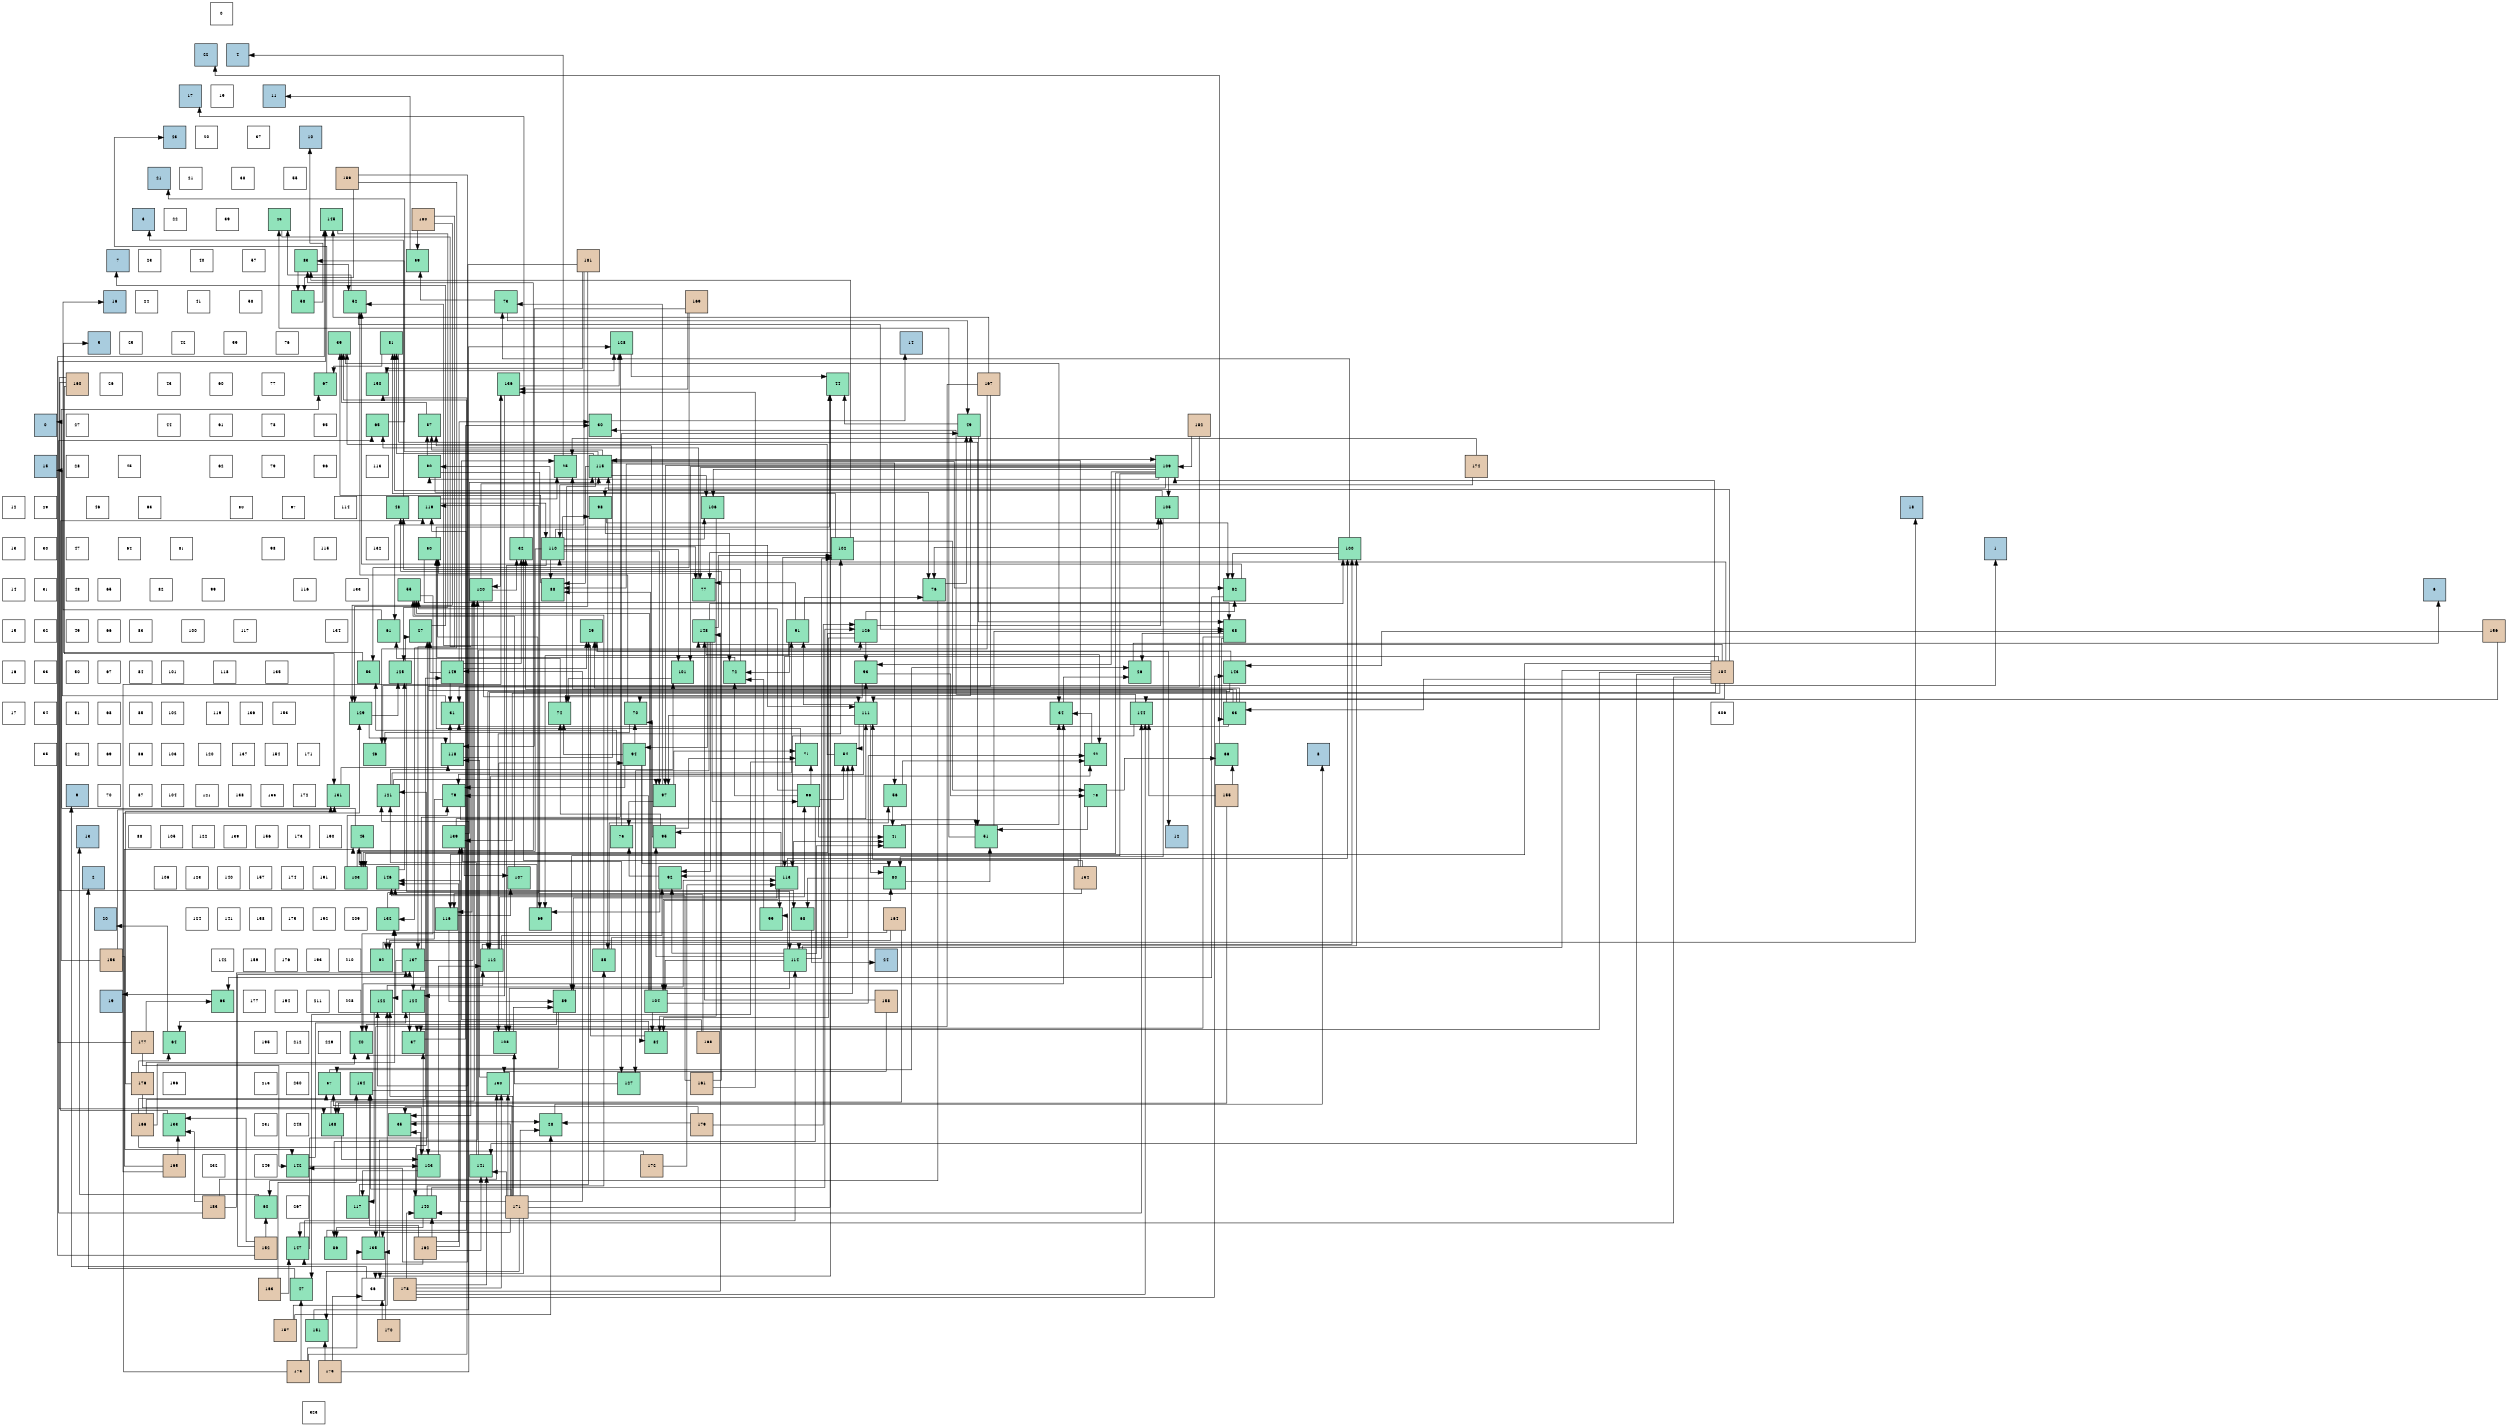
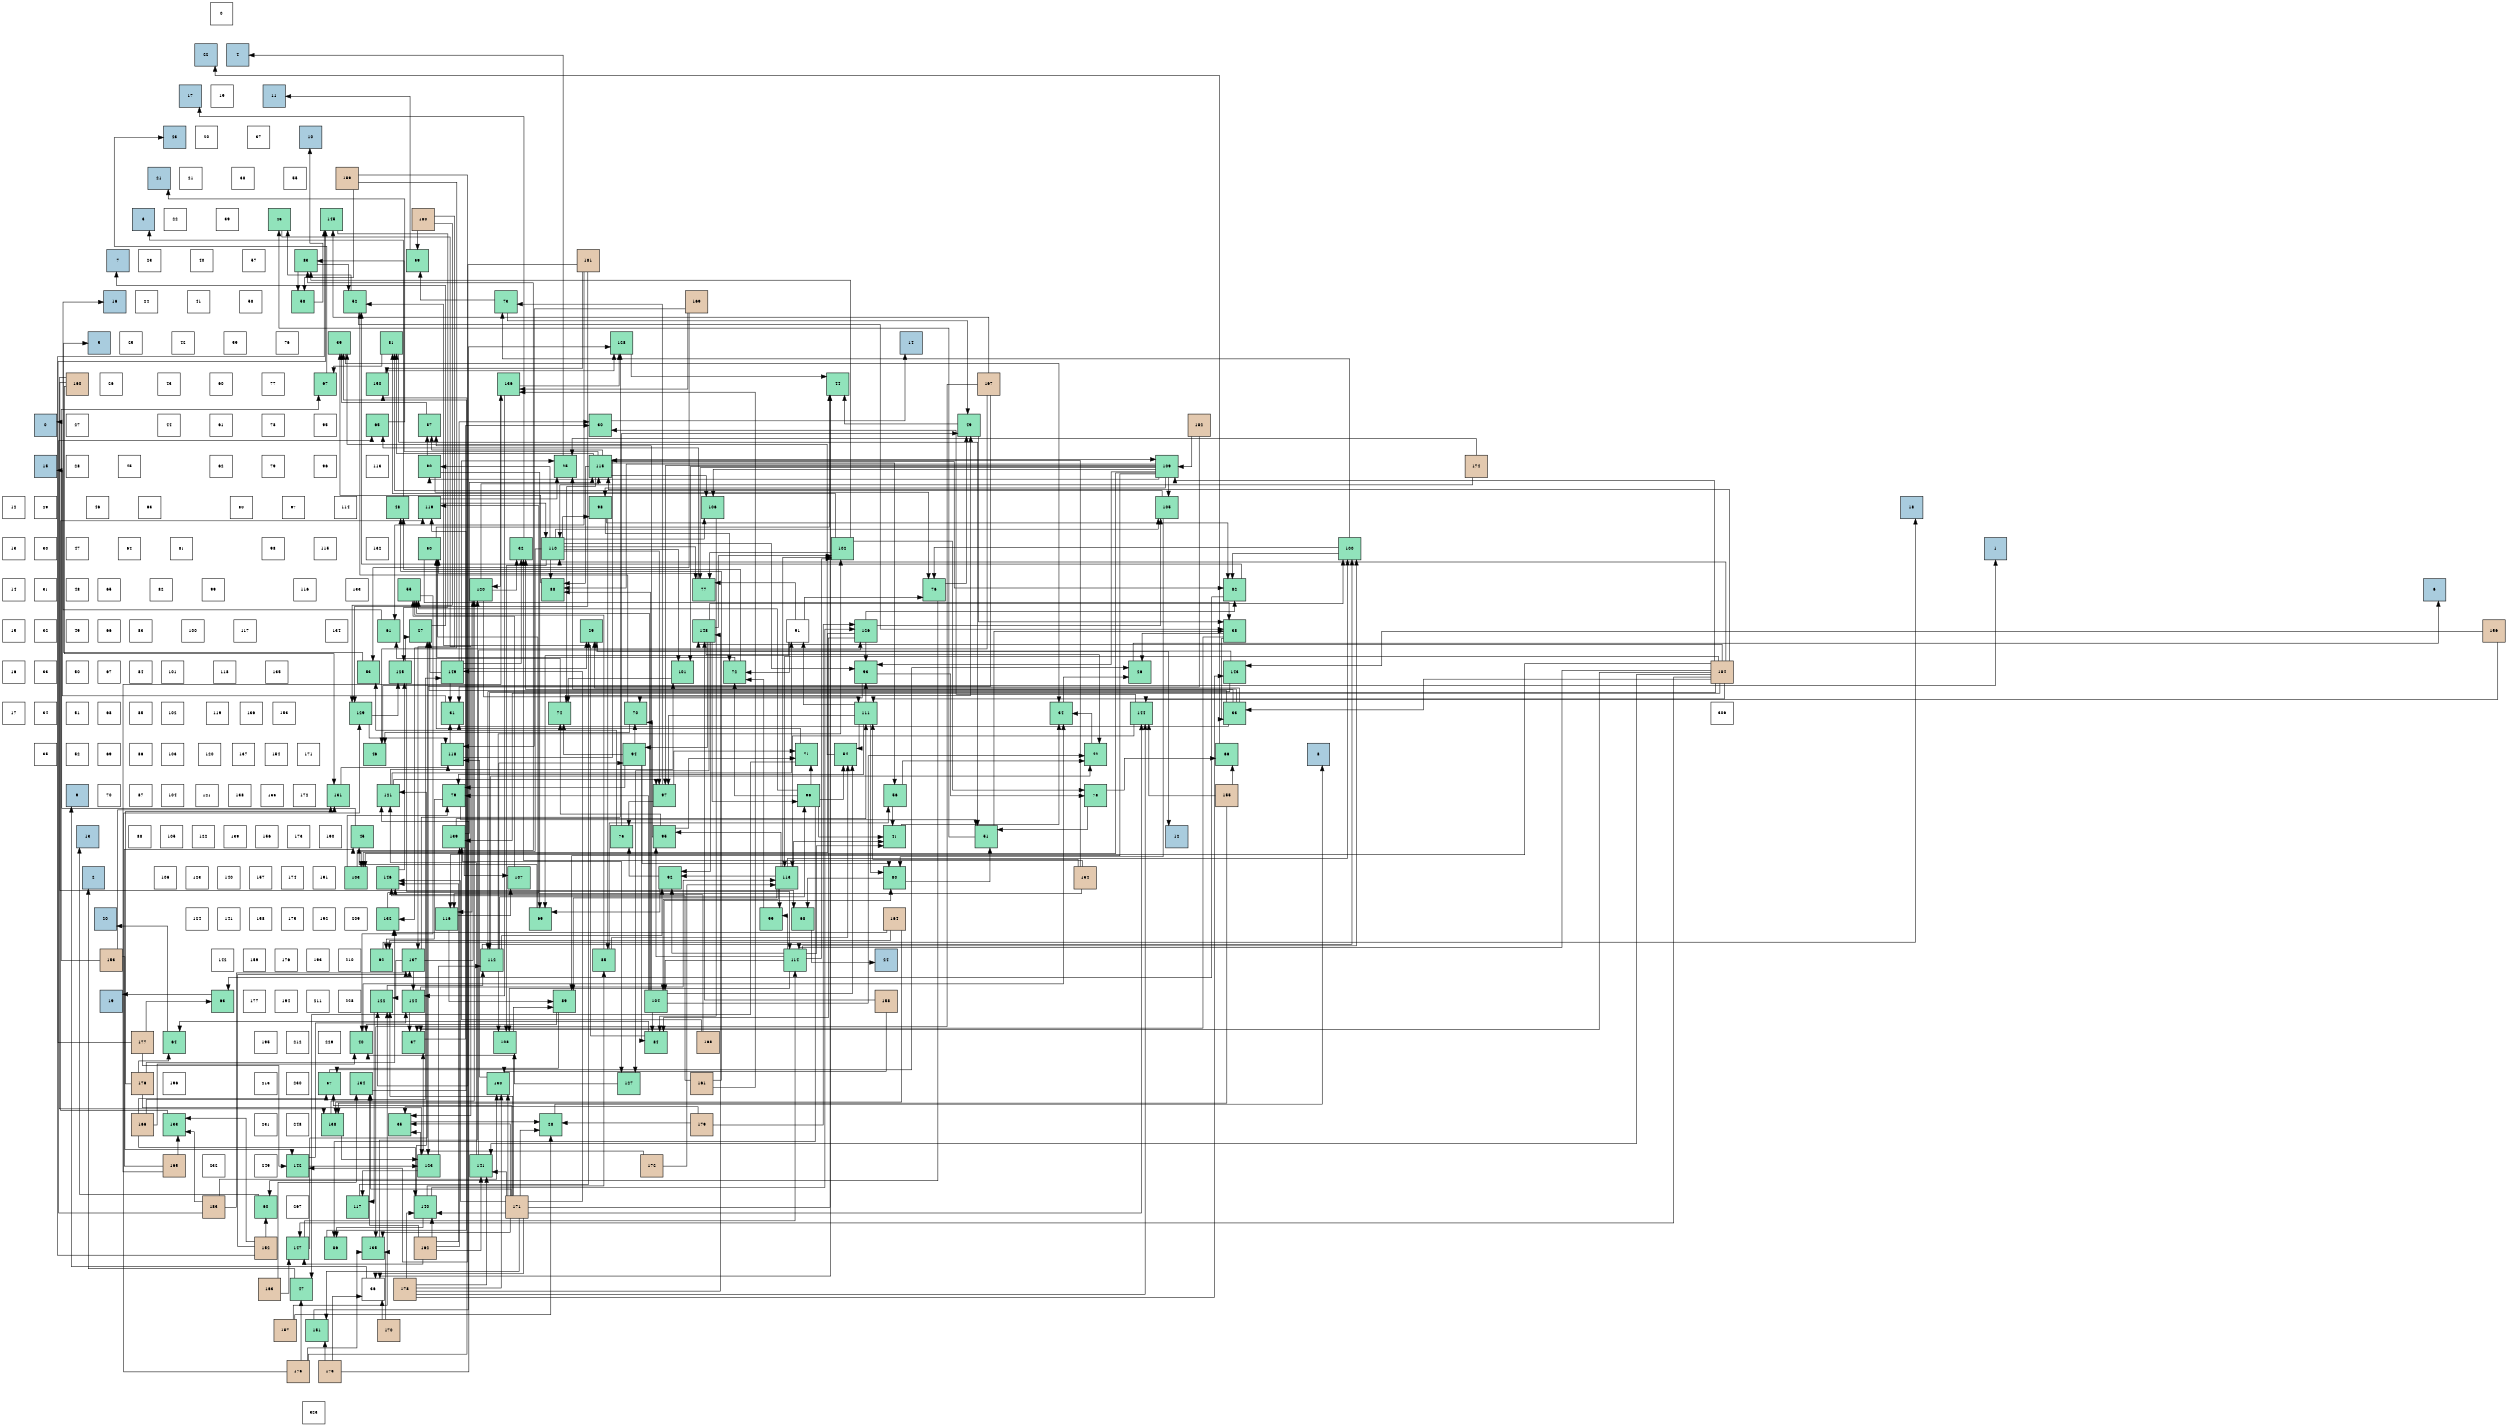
(768, 576) -> (772, 572)
(798, 631) -> (798, 631)
